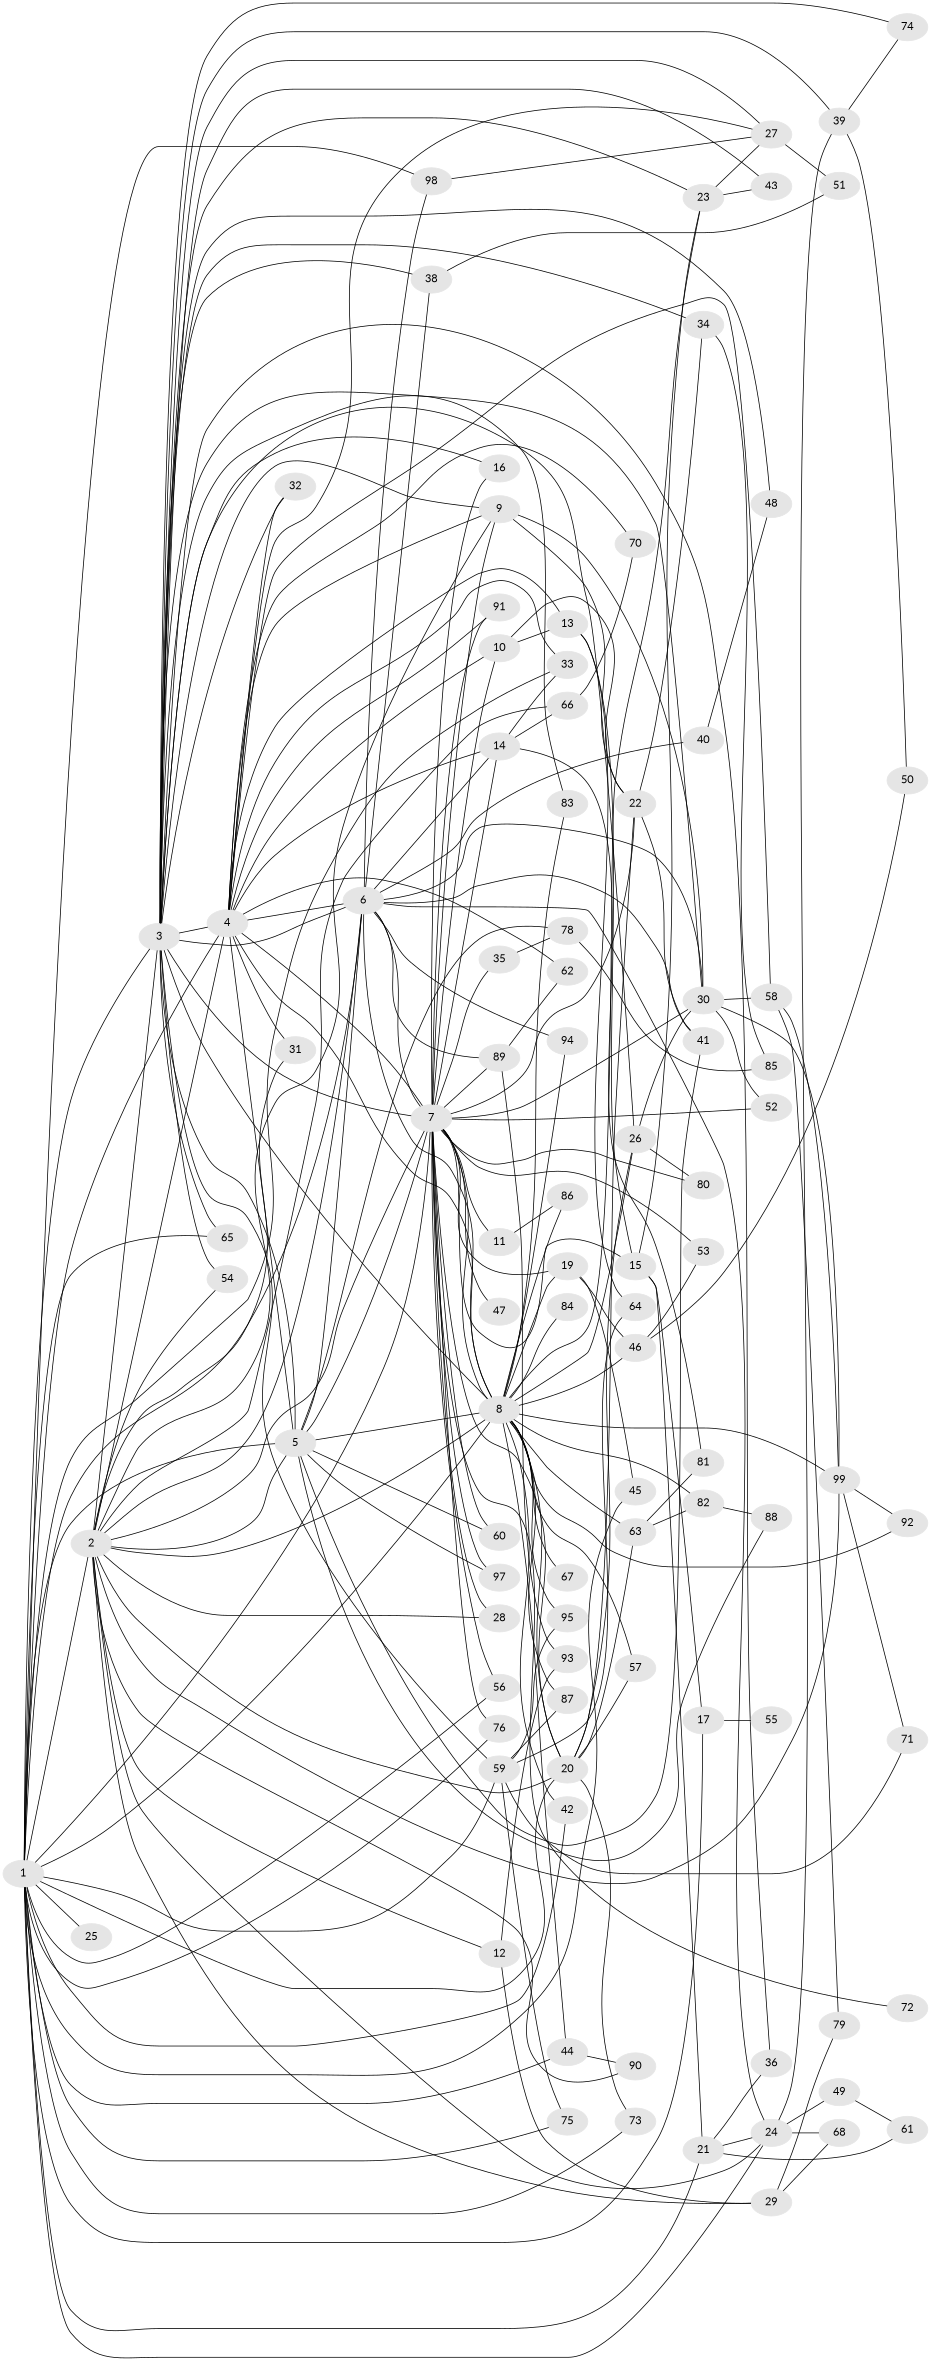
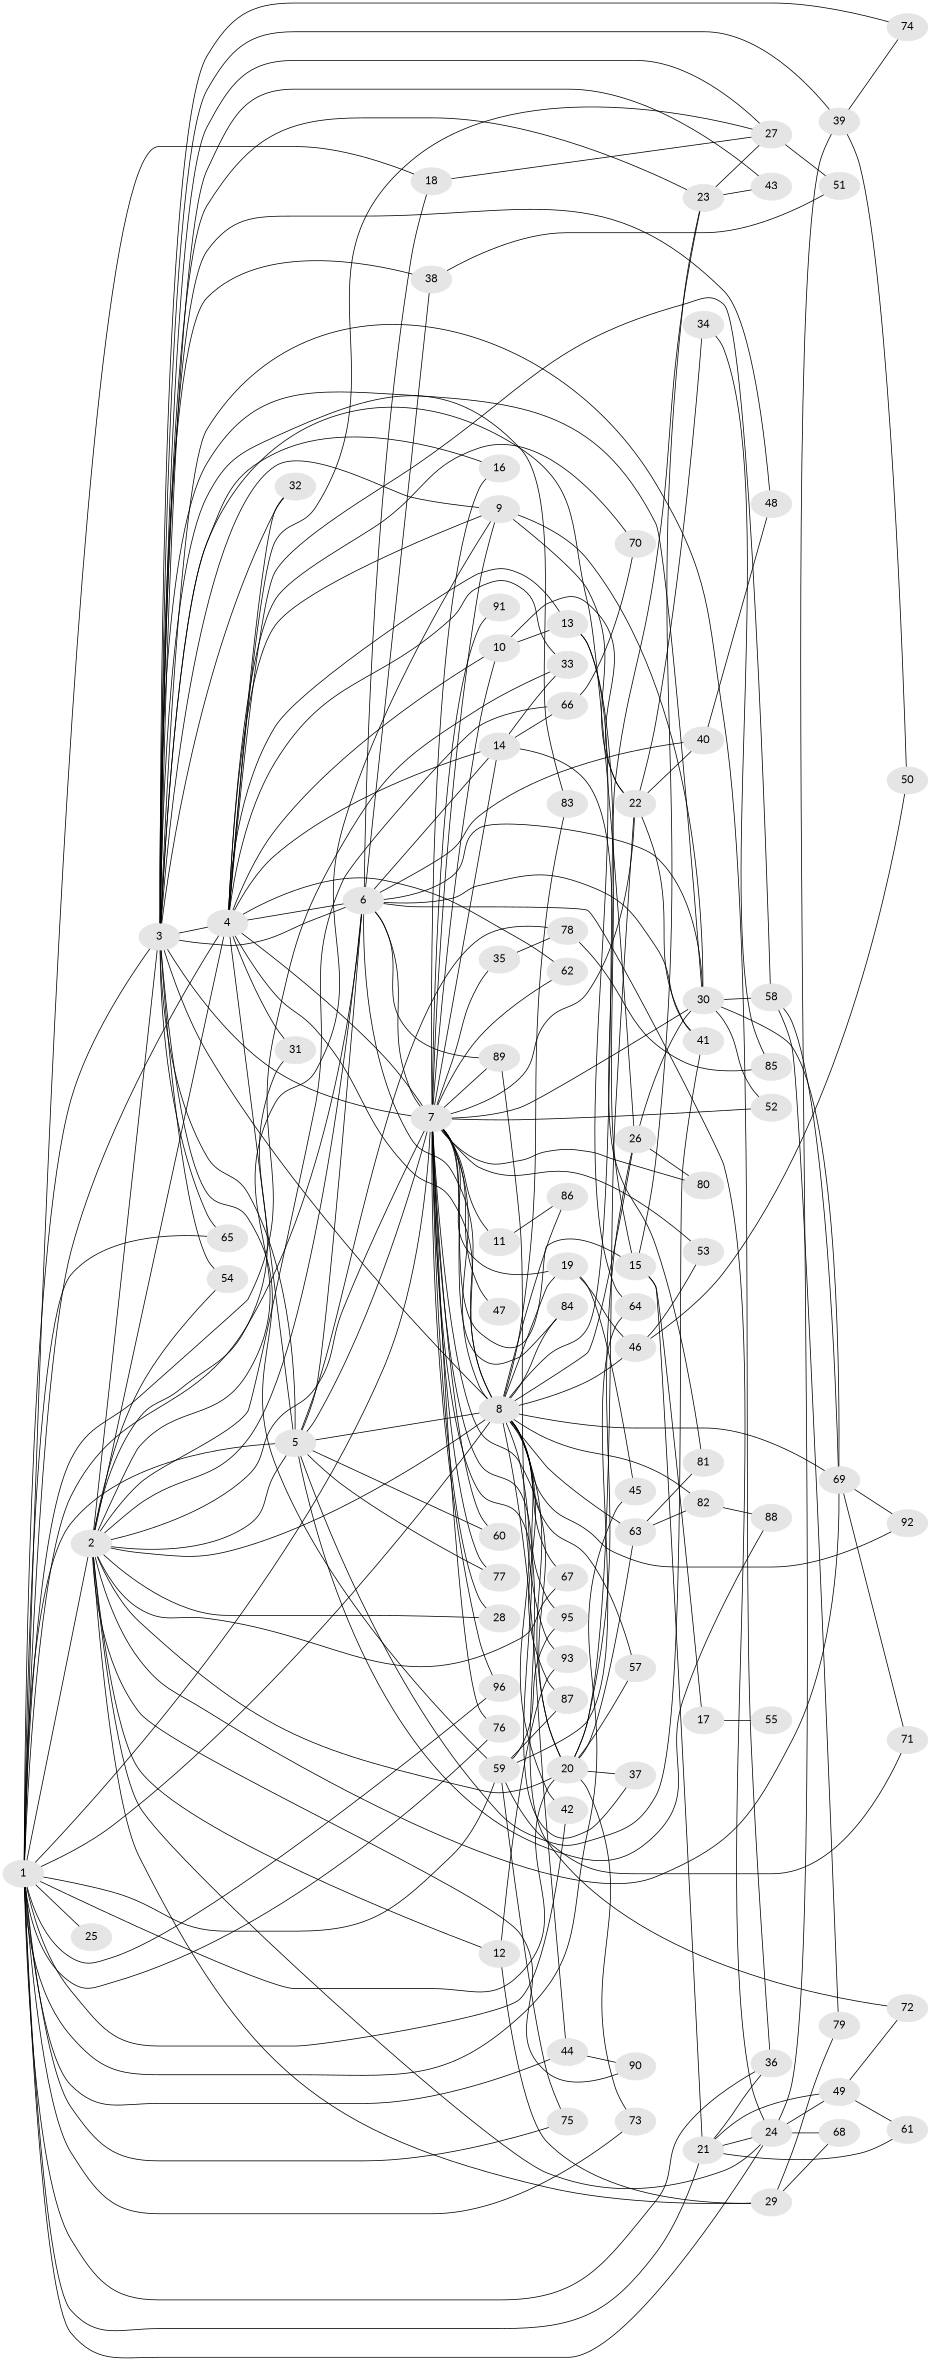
(431, 181) -> (431, 181)
(201, 293) -> none
(326, 737) -> none
none -> (665, 776)
(533, 1014) -> (483, 1033)
(567, 1041) -> none
none -> (484, 1360)
(839, 1480) -> (839, 1480)
(499, 1578) -> (499, 1578)
none -> (328, 1648)
(499, 1688) -> (499, 1688)
none -> (635, 1776)
none -> (873, 2050)
none -> (766, 2106)
(423, 2242) -> (276, 2300)
